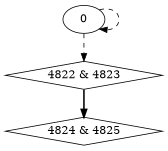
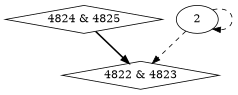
(84, 19) -> (197, 19)
(84, 99) -> (109, 45)
